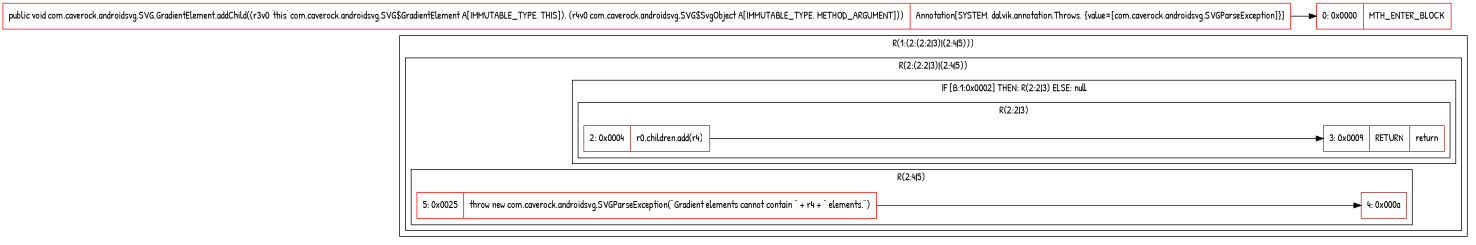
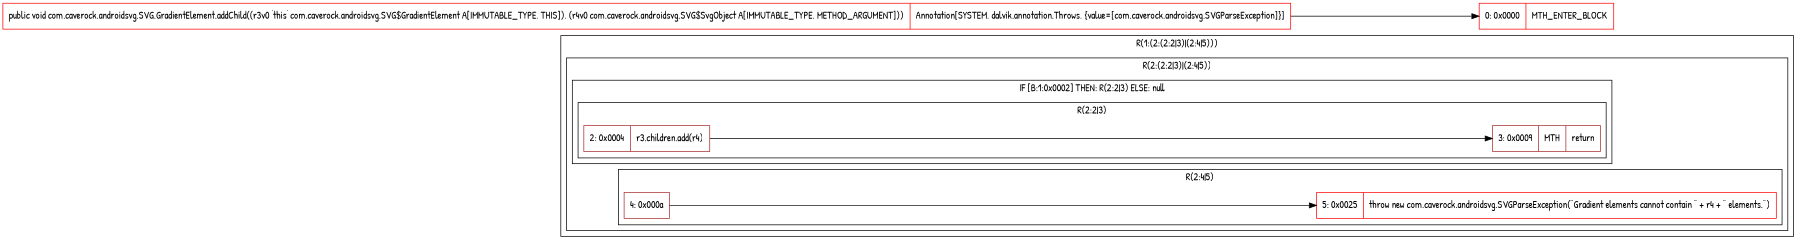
(670, 138) -> (670, 138)
(1390, 138) -> (1552, 138)
(1115, 205) -> (989, 205)
